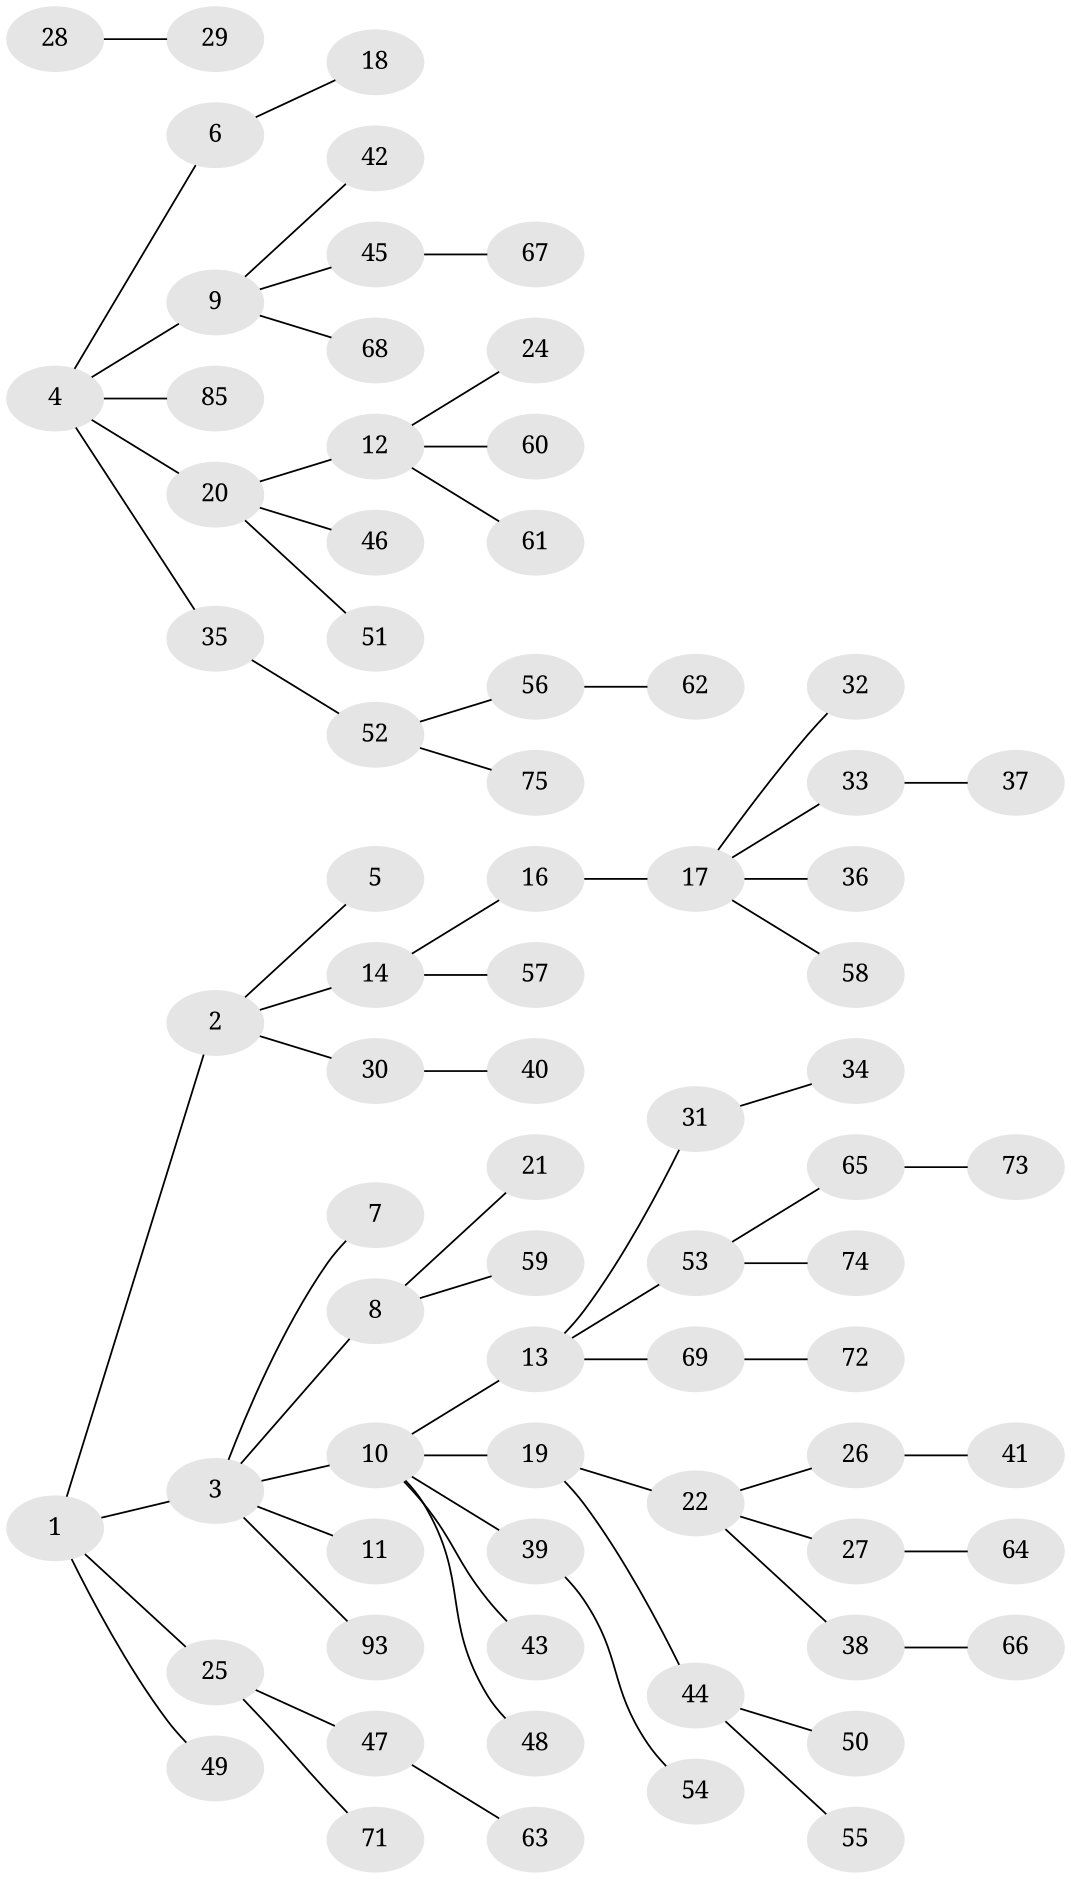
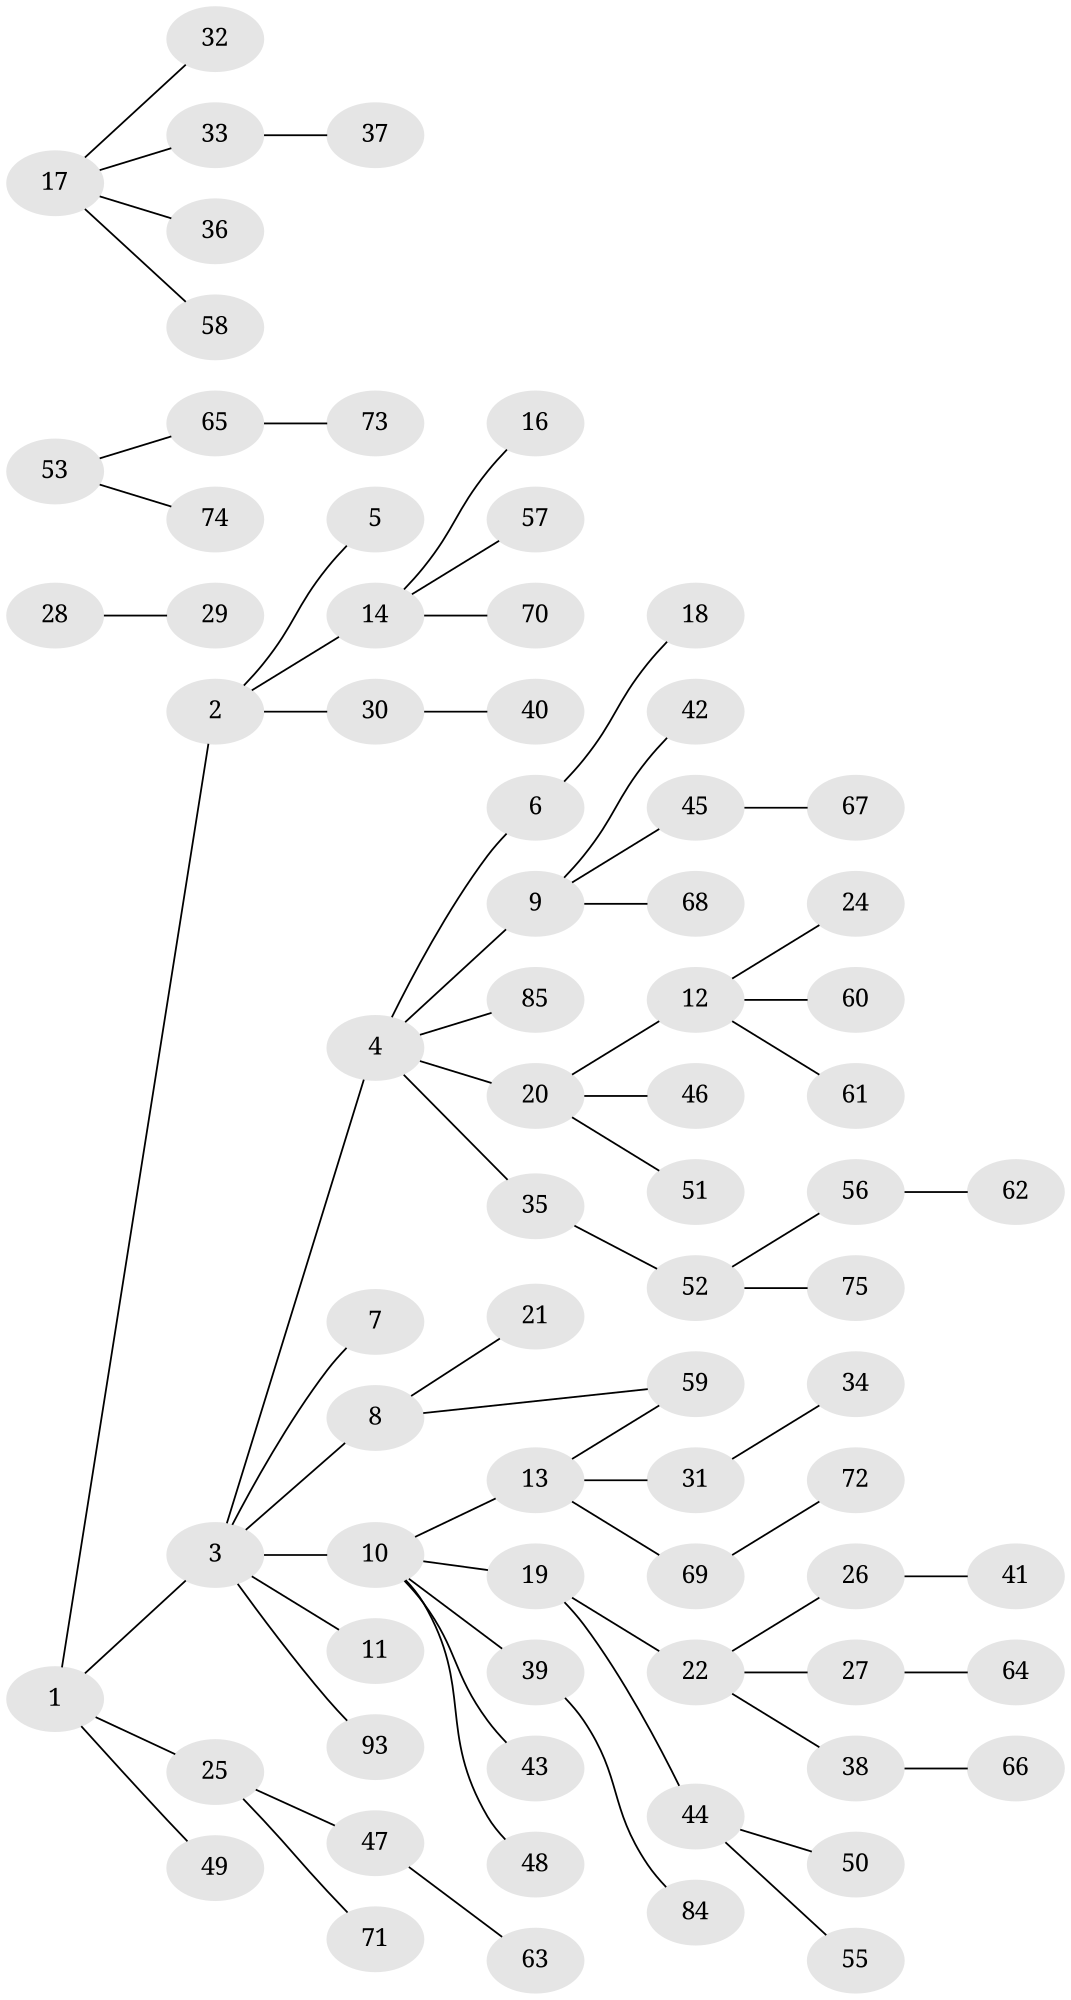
none -> (536, 616)
(616, 879) -> none
none -> (295, 1301)
(616, 1311) -> (616, 1432)
(696, 1792) -> (696, 1913)
